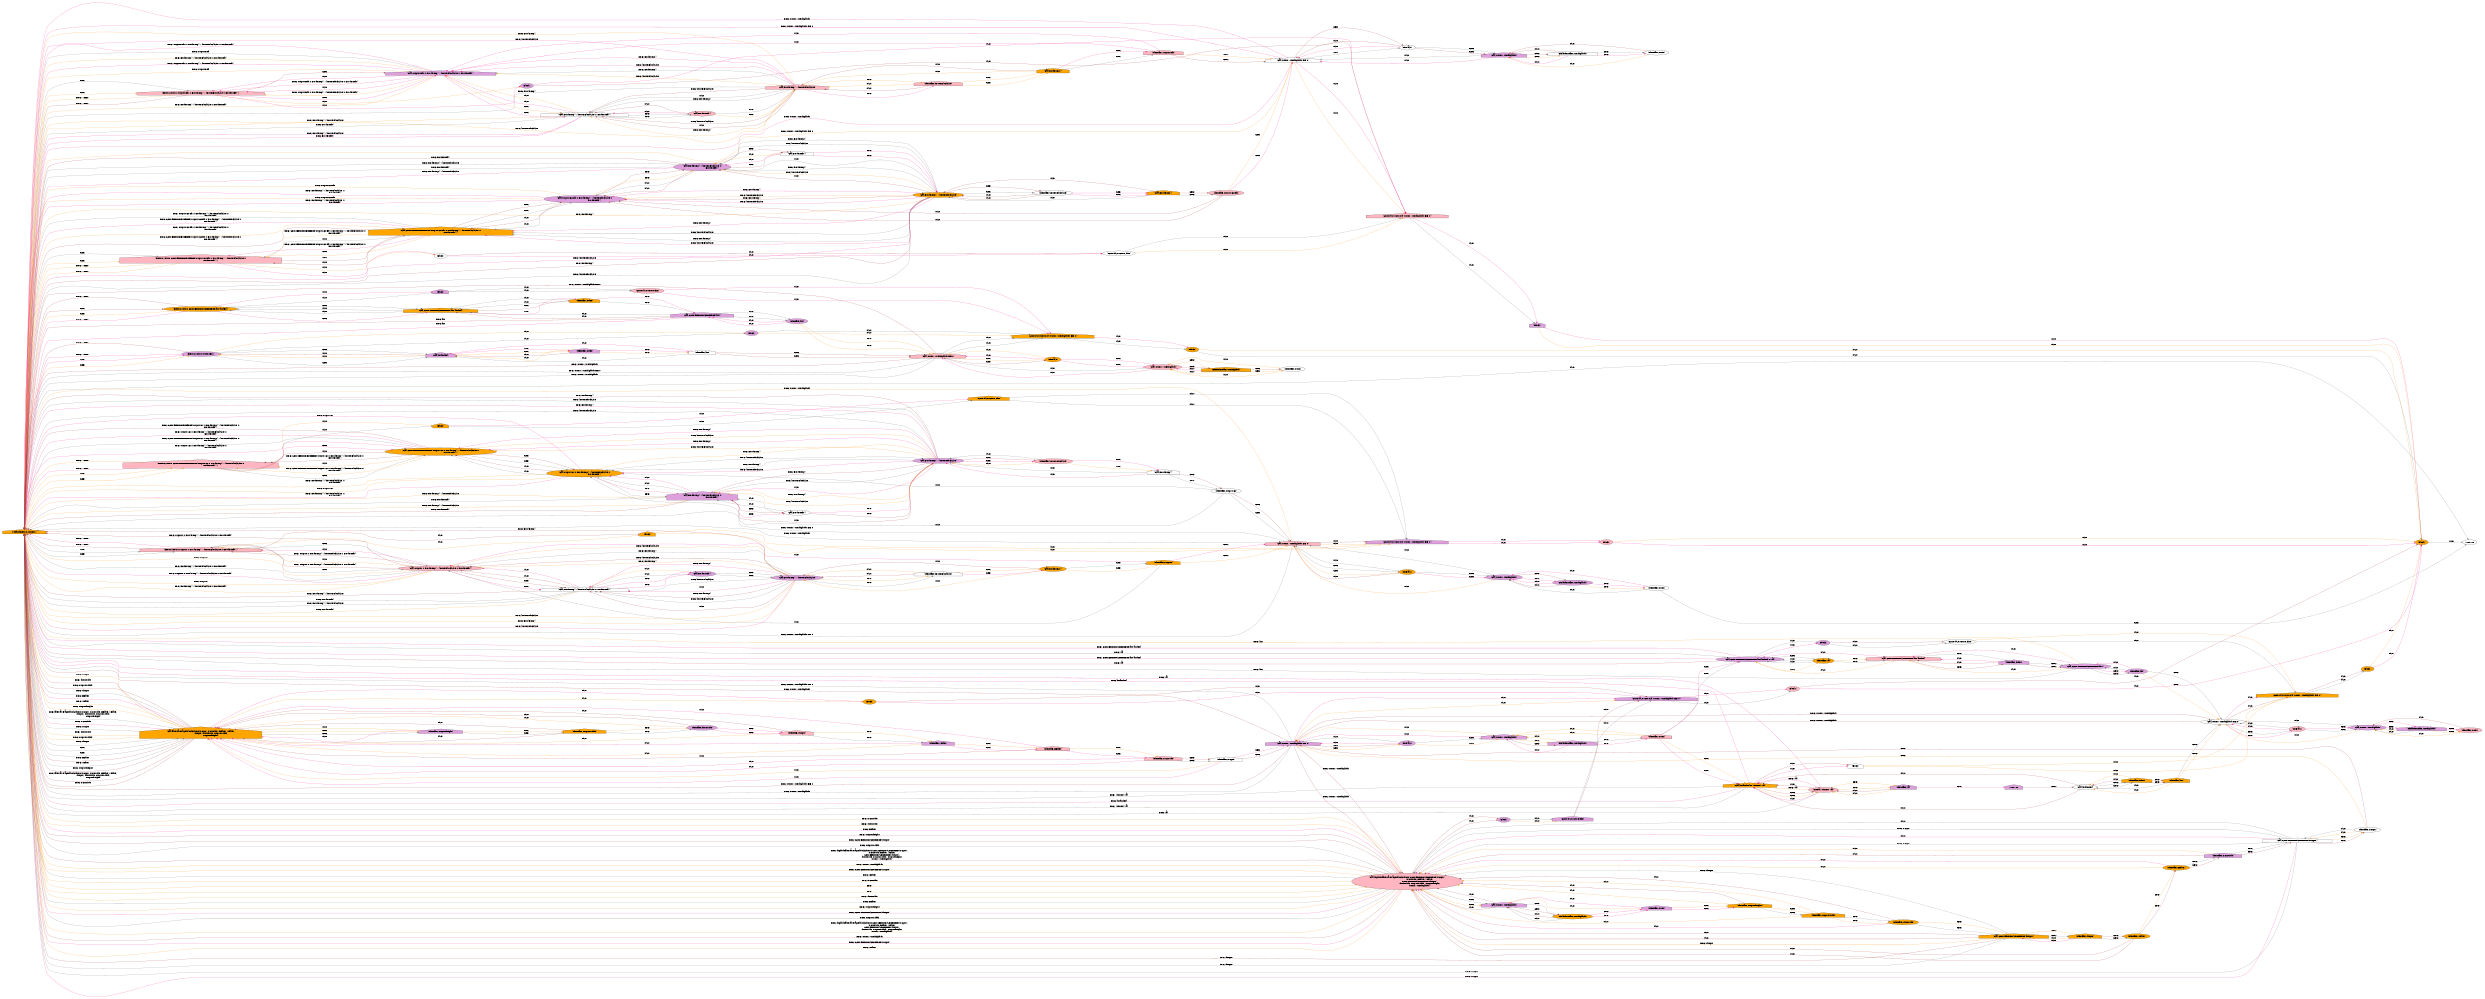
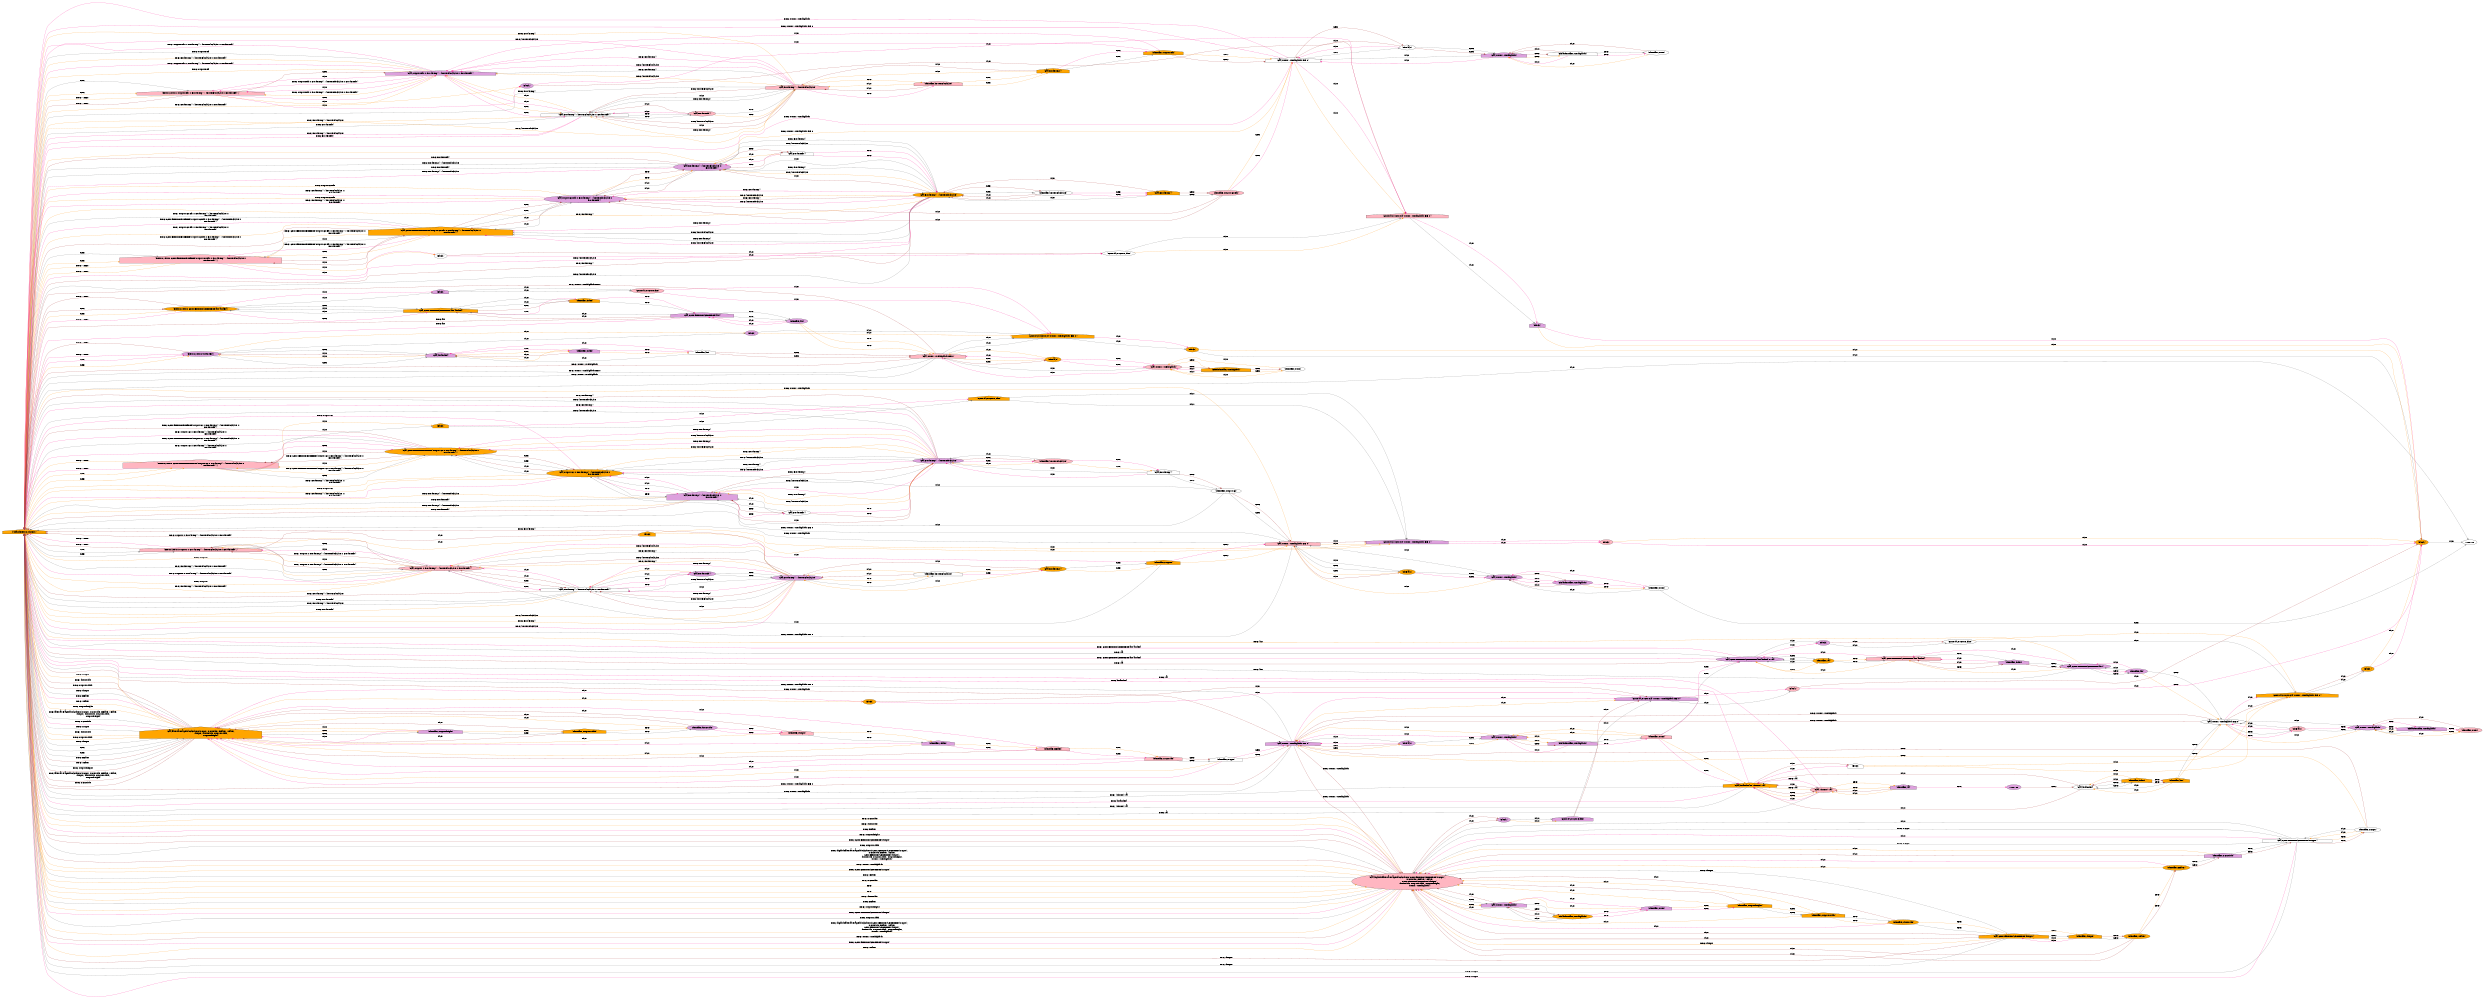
(1163, 53) -> (1163, 53)
(2014, 787) -> (2014, 787)
(1823, 790) -> (1823, 790)
